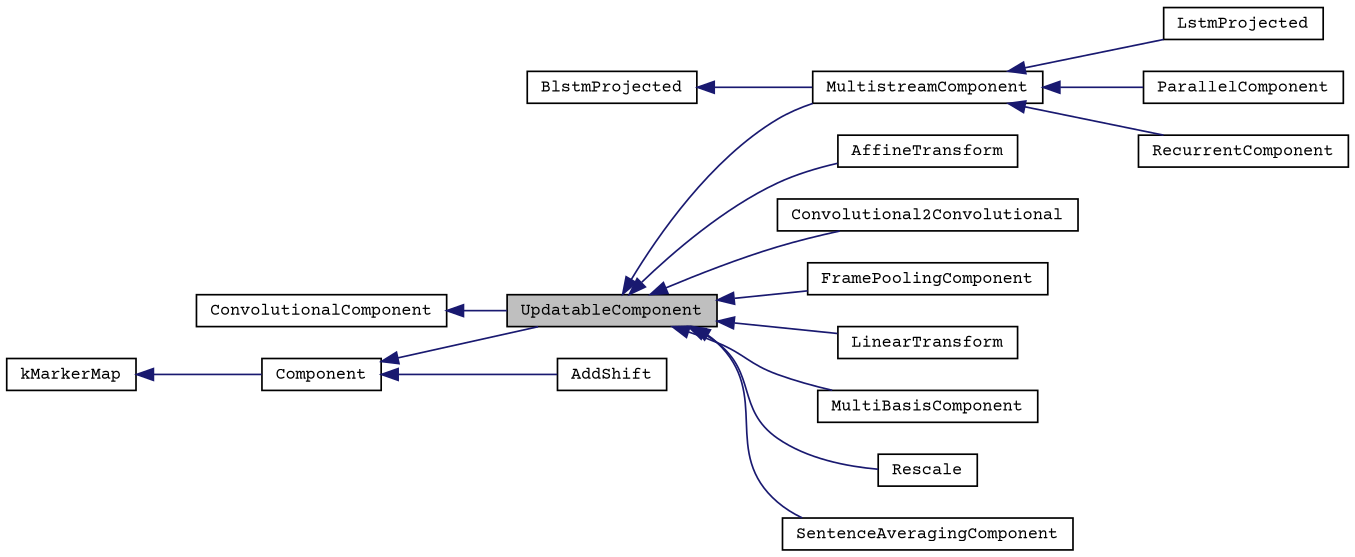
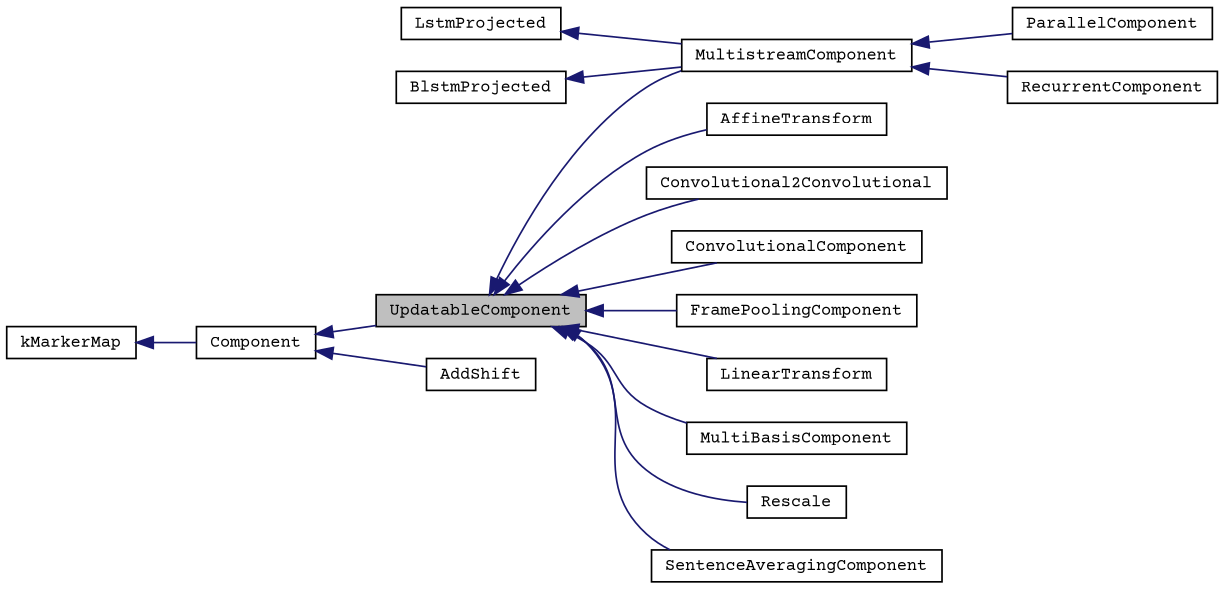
(1094, 54) -> (630, 39)
(485, 311) -> (648, 277)
